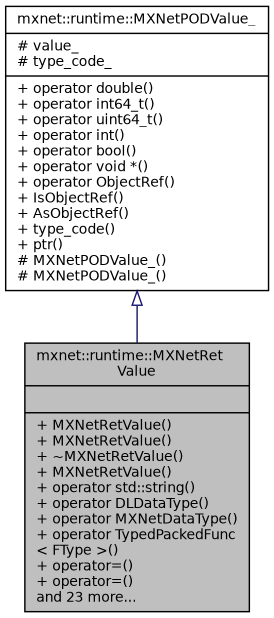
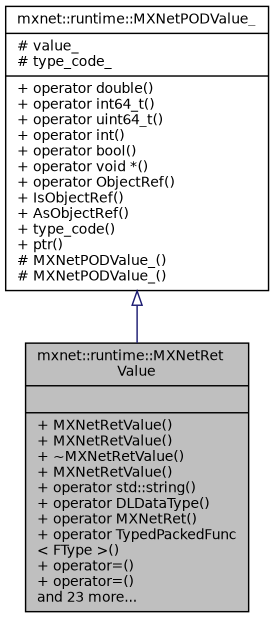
(137, 519) -> (117, 519)
